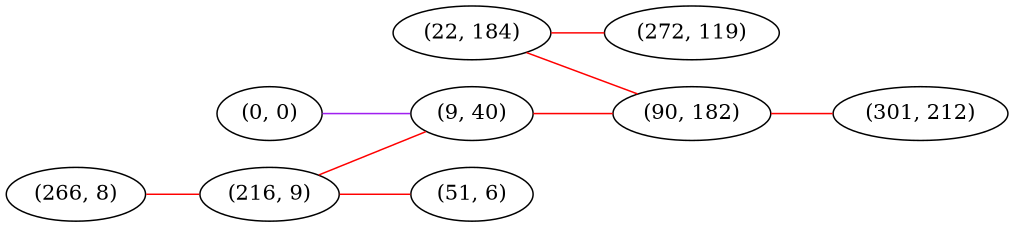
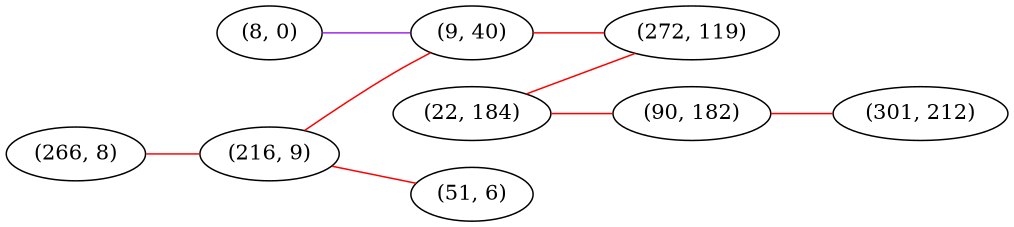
(270, 114) -> (270, 33)
(573, 114) -> (569, 33)
